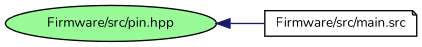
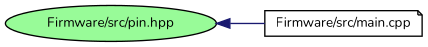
(341, 23) -> (343, 23)
